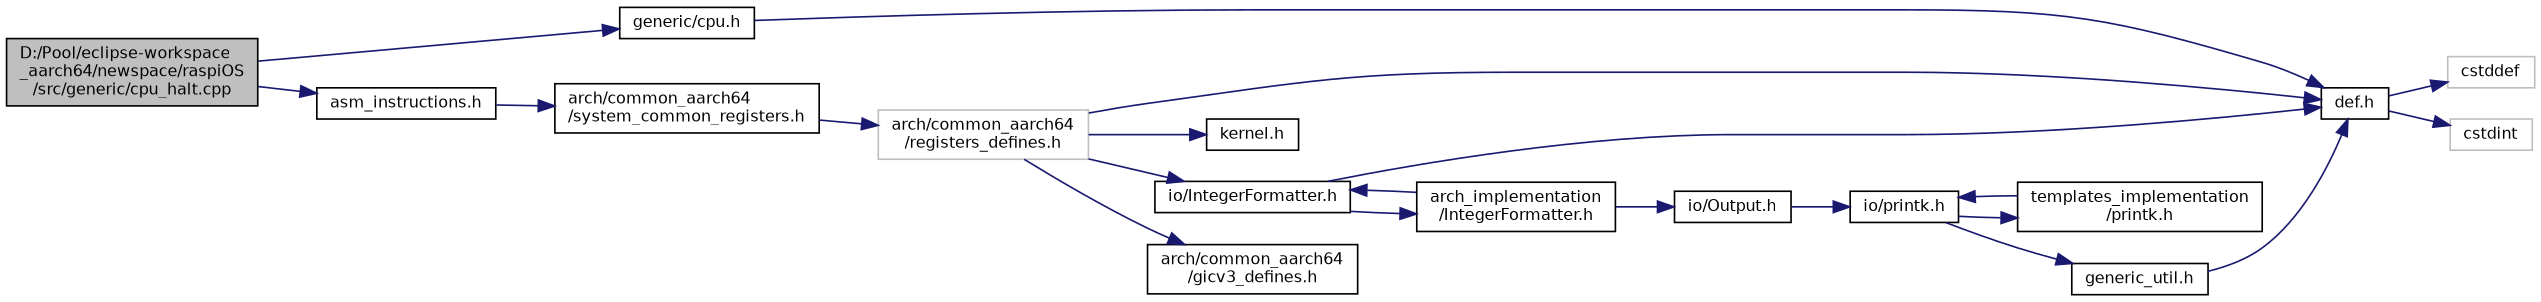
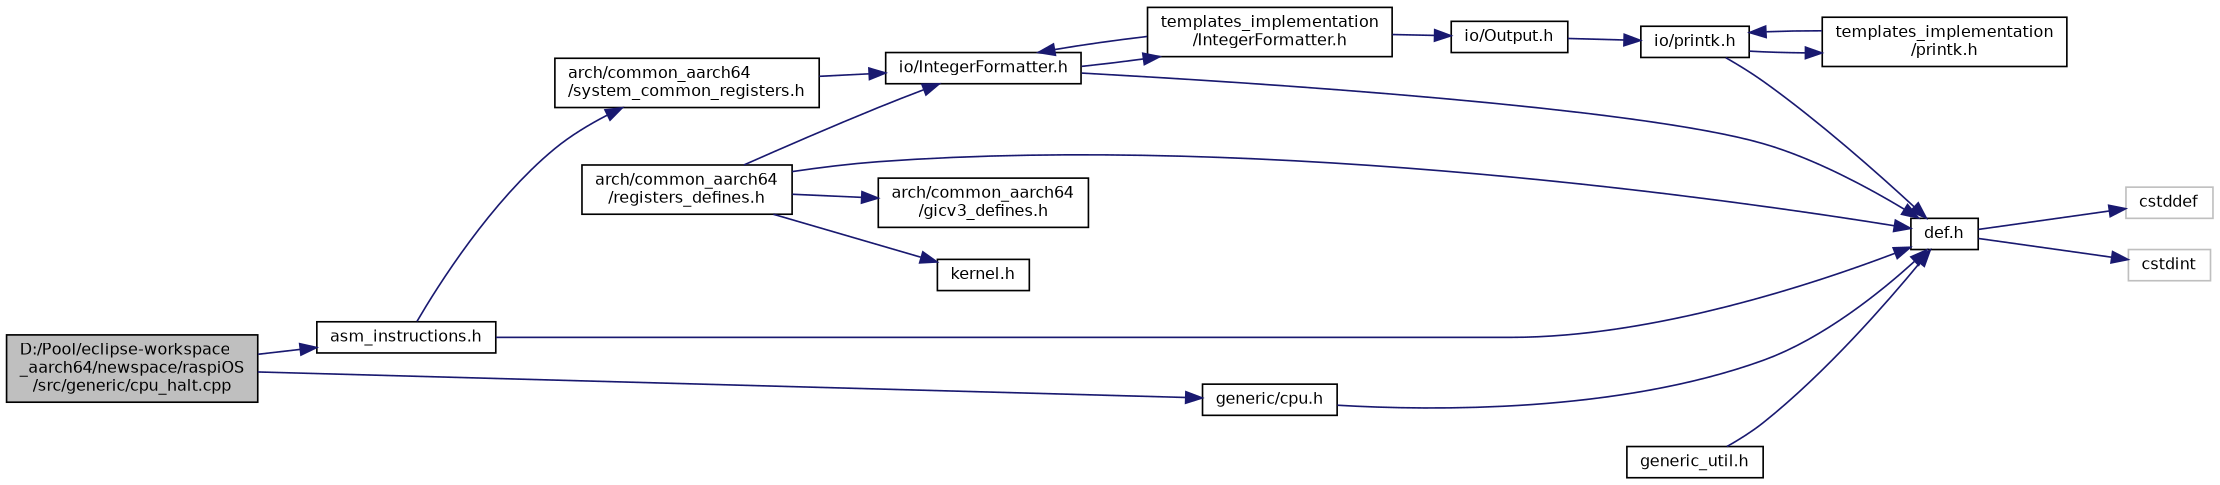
(840, 122) -> (844, 75)
(983, 135) -> (687, 190)
(1516, 207) -> (1270, 32)
(2001, 242) -> (1823, 128)
none -> (1201, 337)
